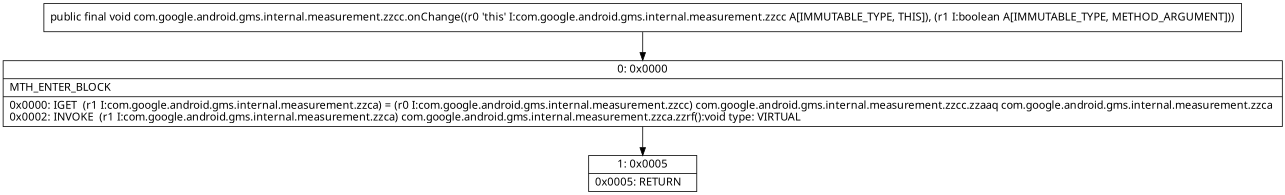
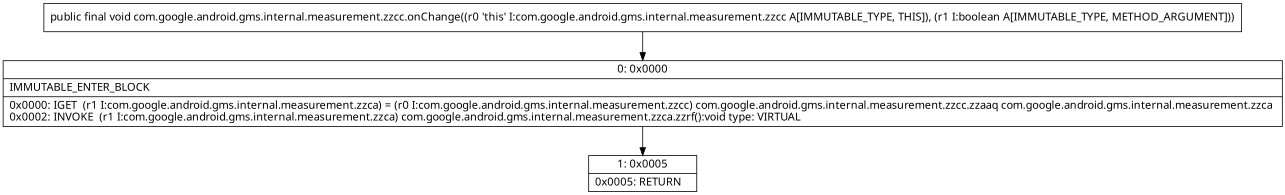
(60, 87) -> (80, 87)
